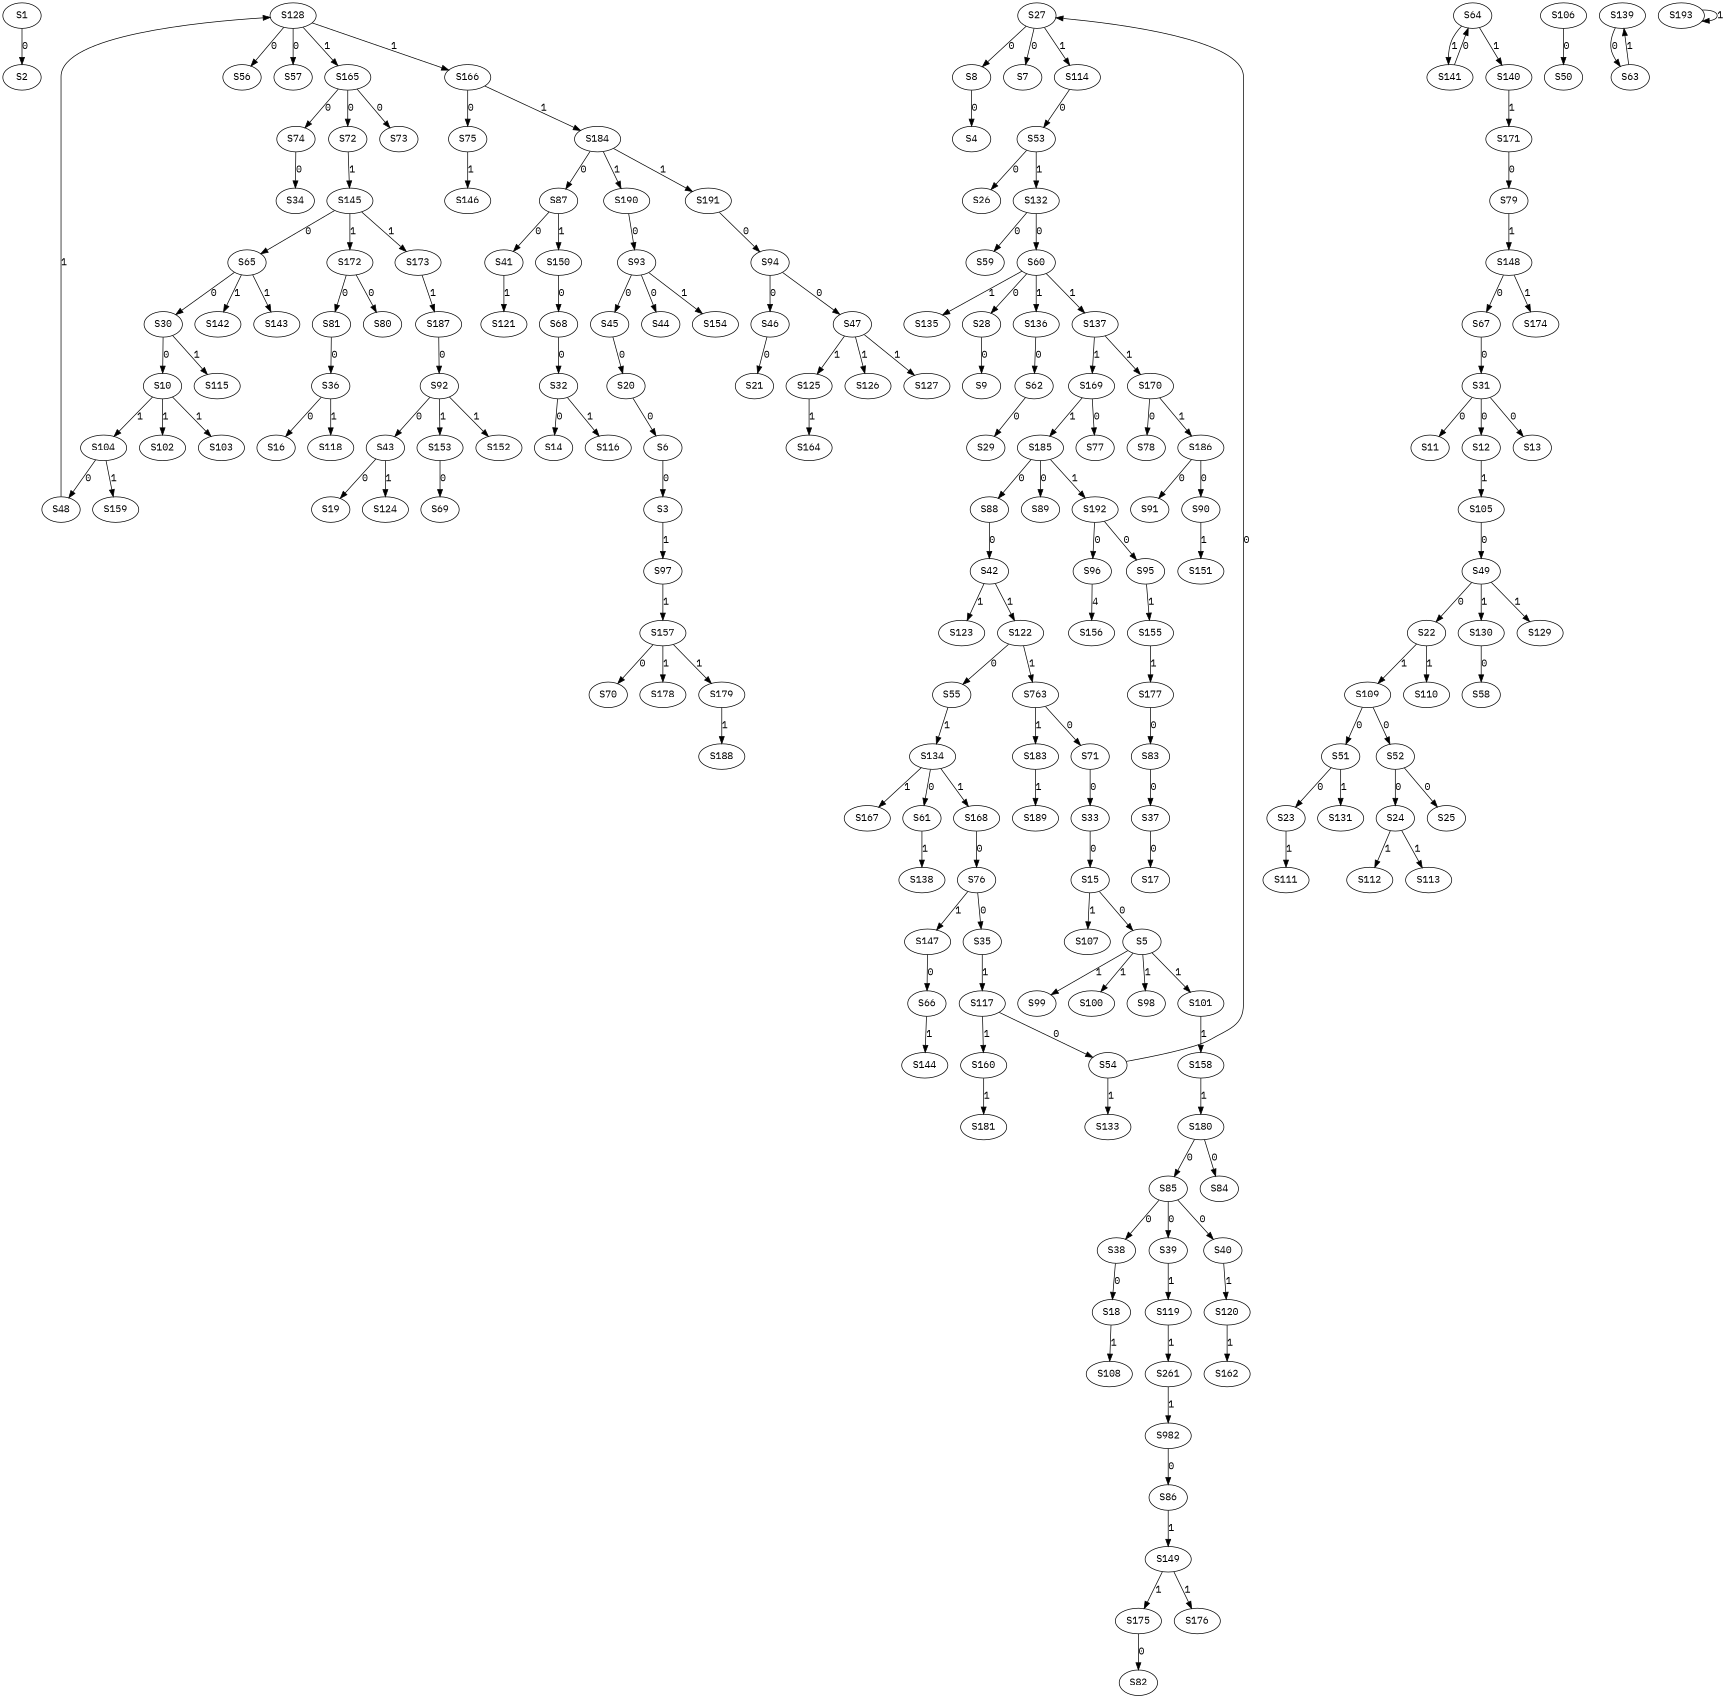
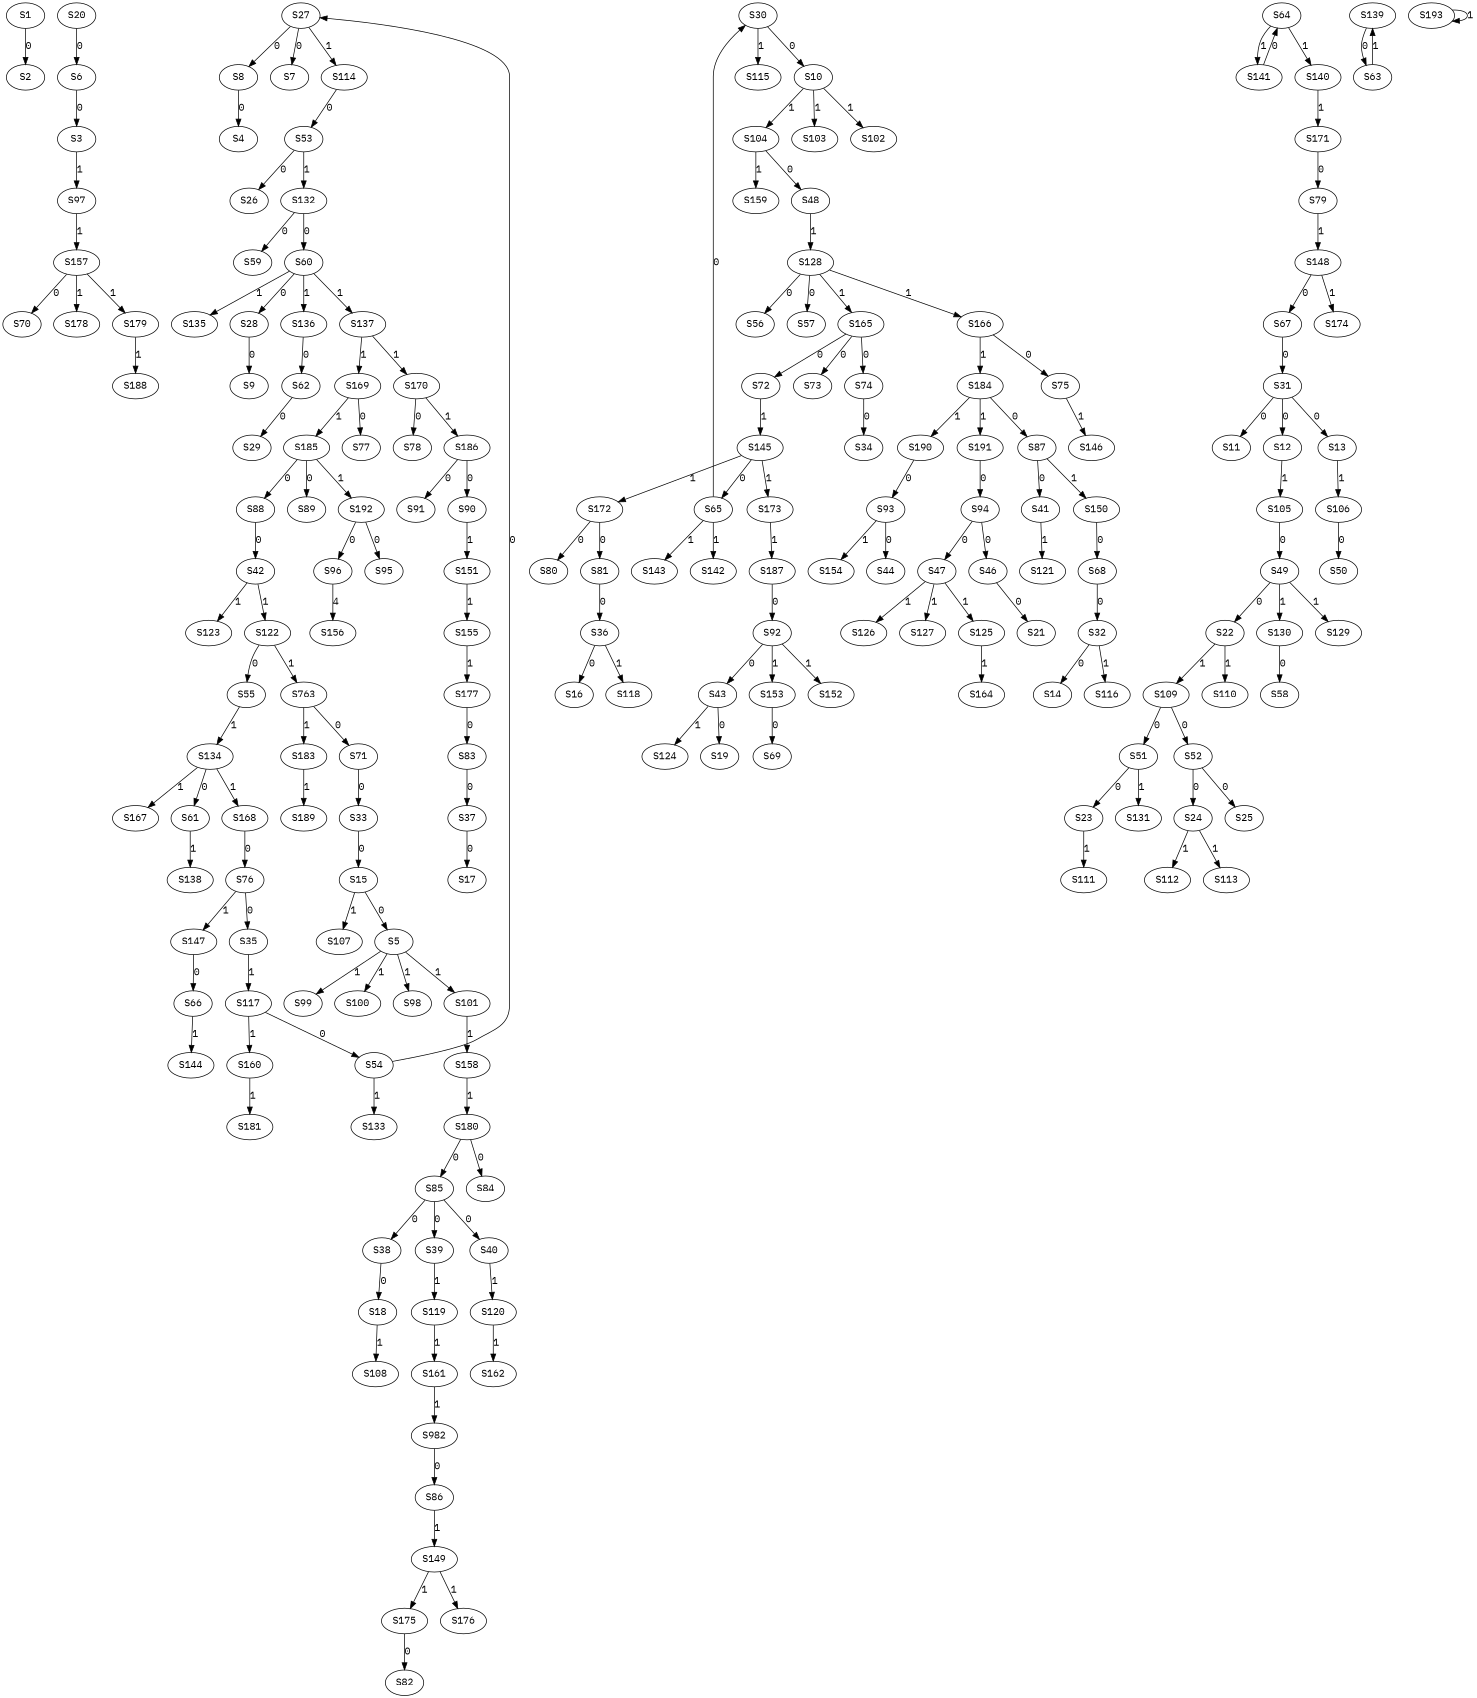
(610, 324) -> none
none -> (1338, 475)
(1148, 599) -> (467, 599)
(1168, 1374) -> (434, 1374)
